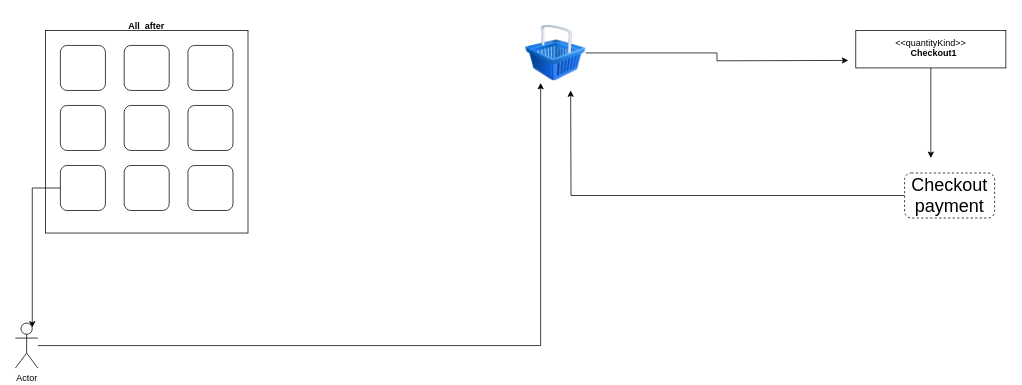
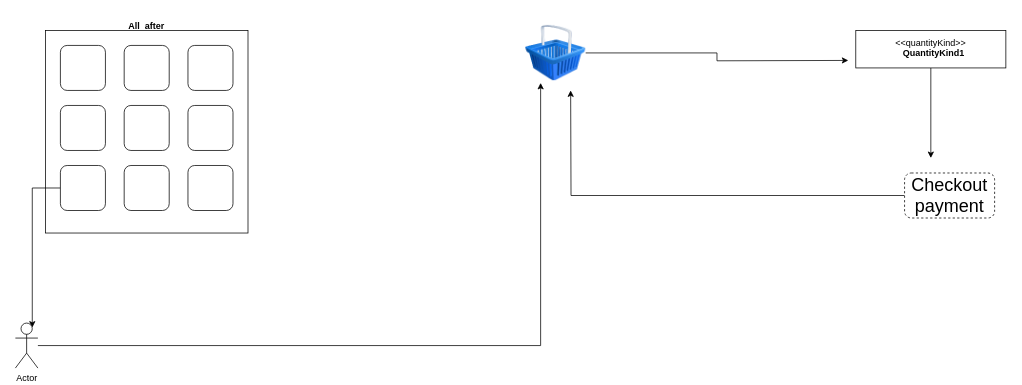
(930, 30) -> (930, 30)
